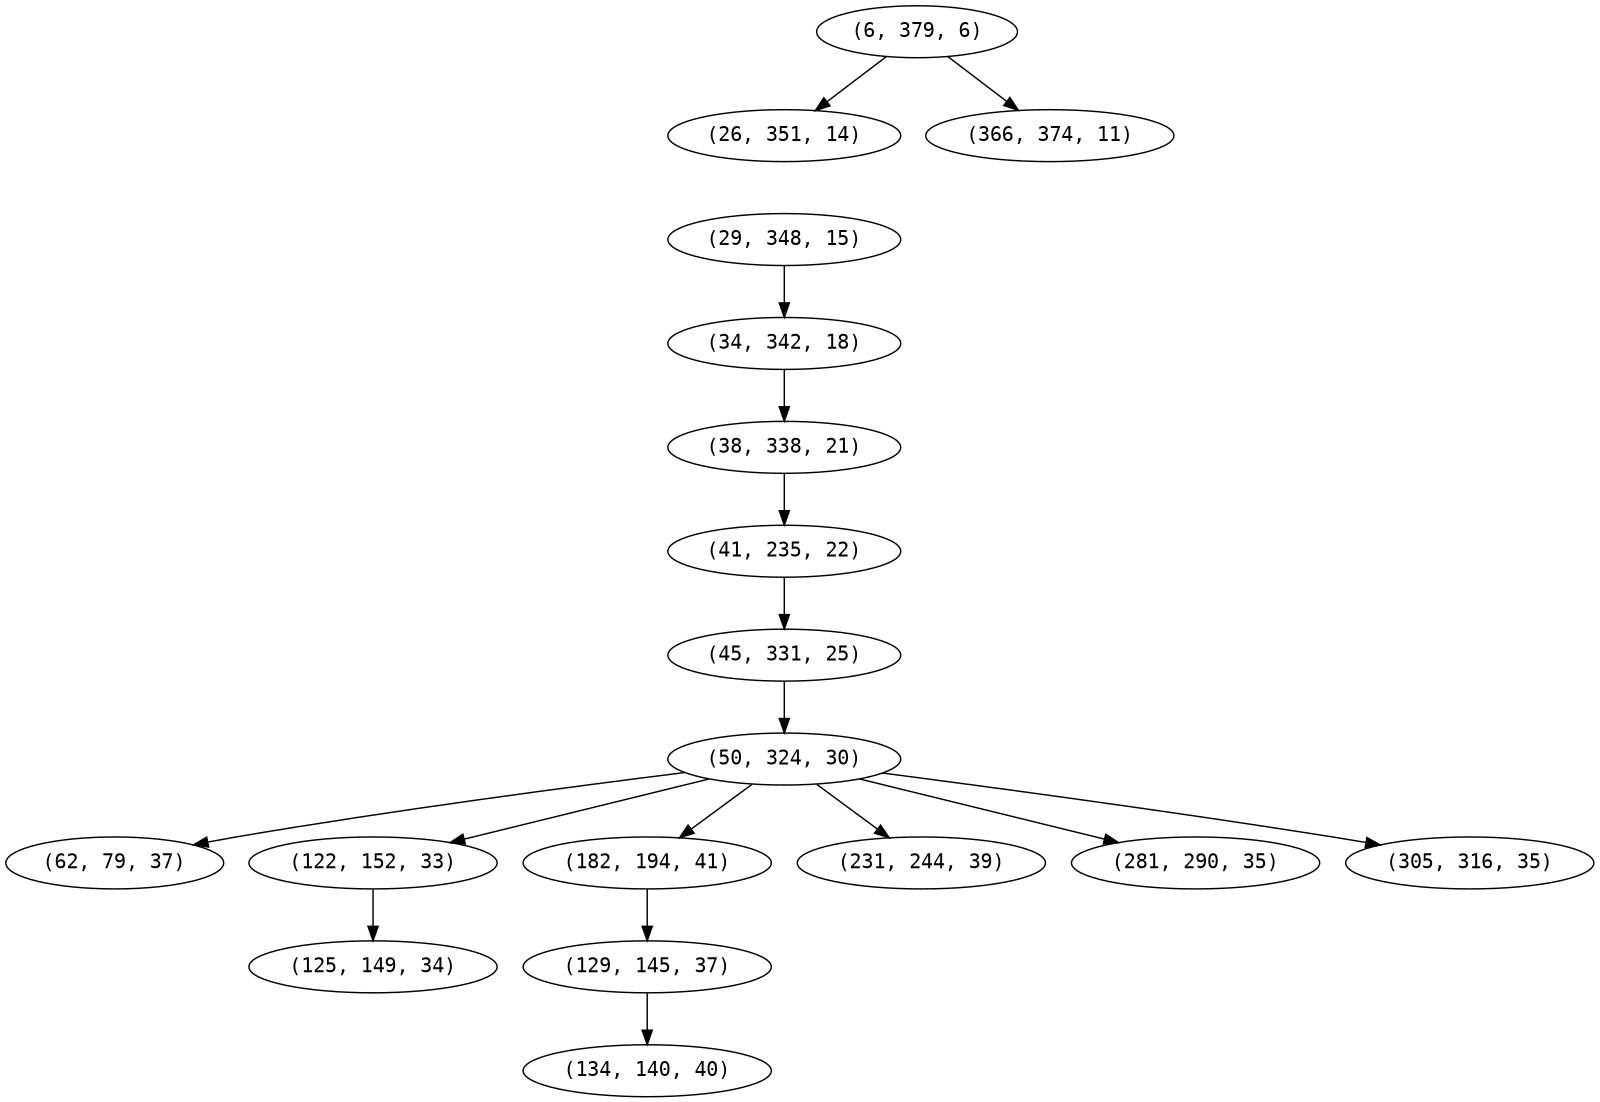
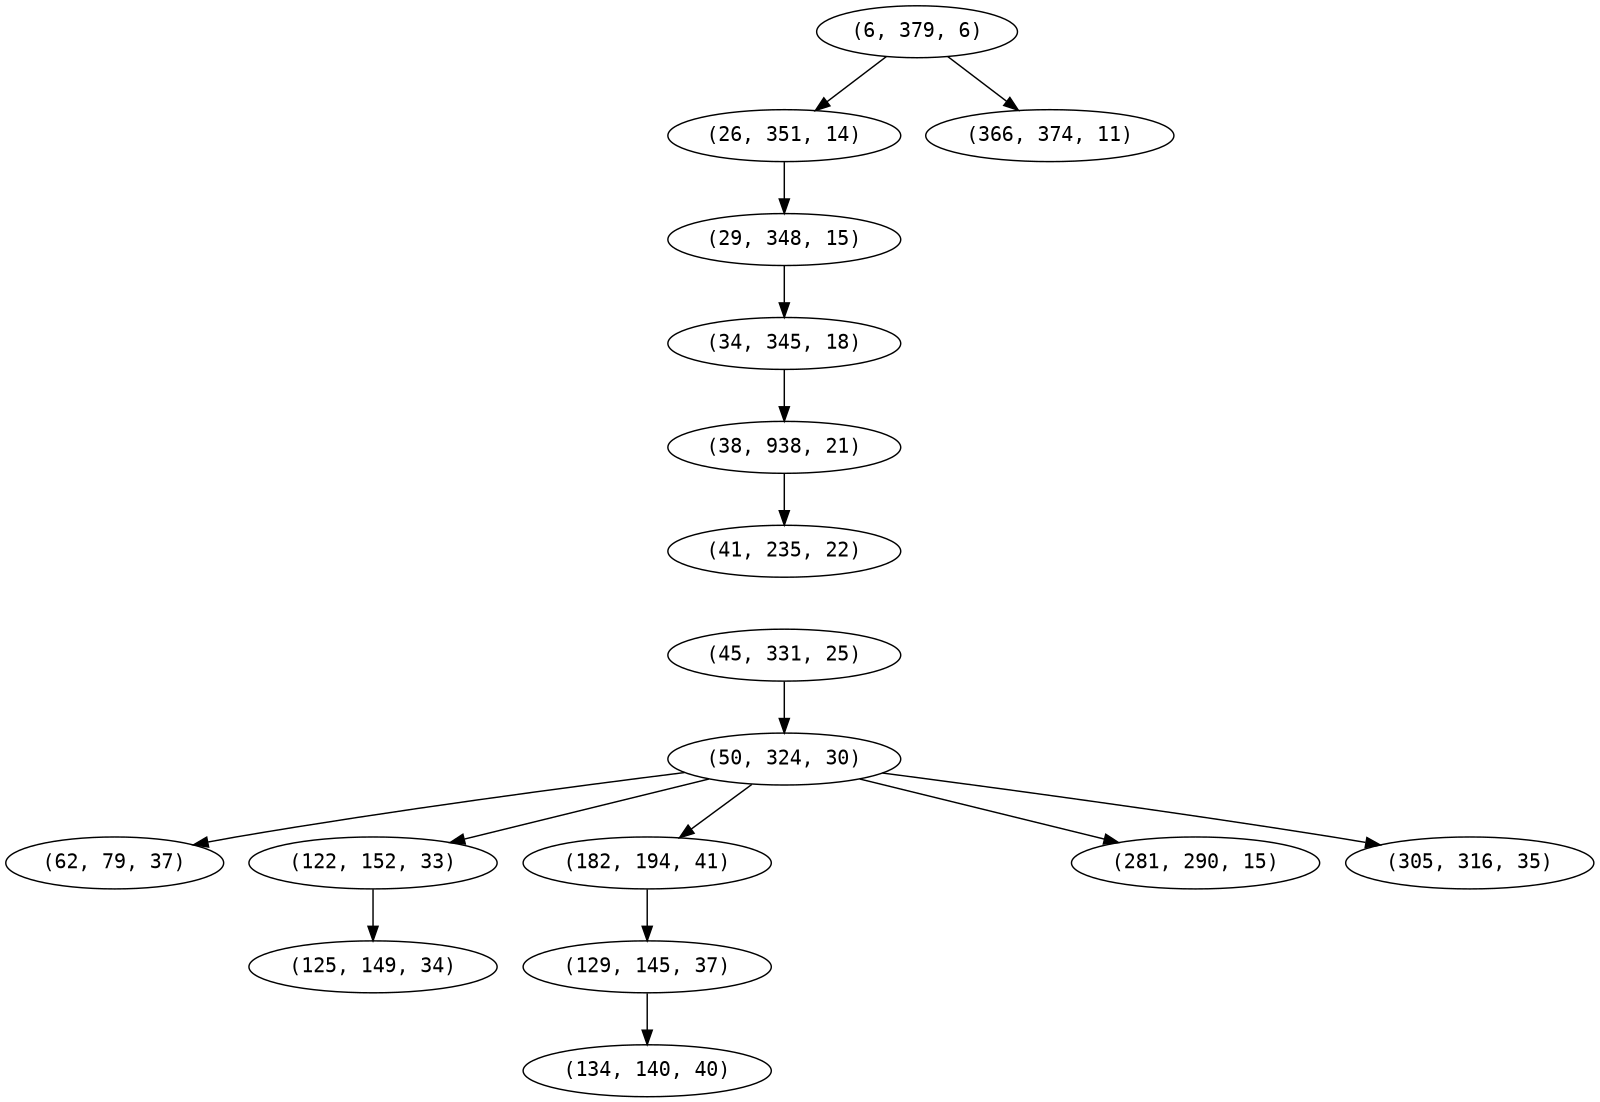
none -> (784, 181)
(784, 343) -> (784, 343)
(784, 447) -> (784, 447)
(784, 596) -> none
(921, 863) -> none
(1196, 863) -> (1196, 863)
